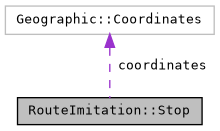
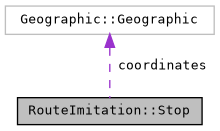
(110, 20) -> (110, 20)
